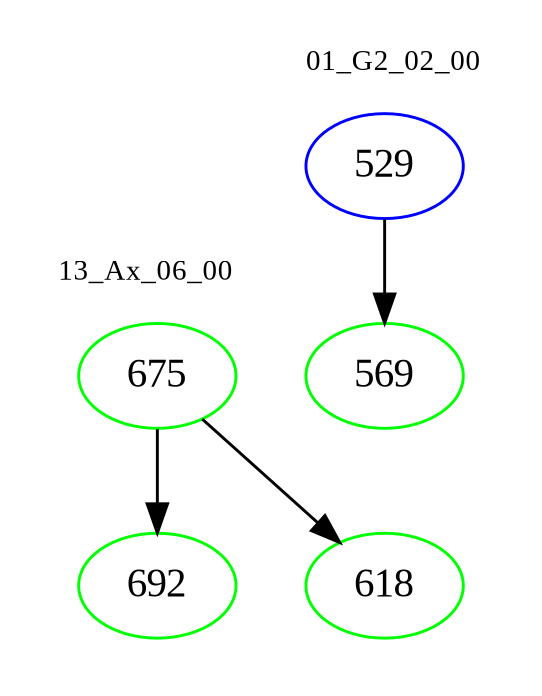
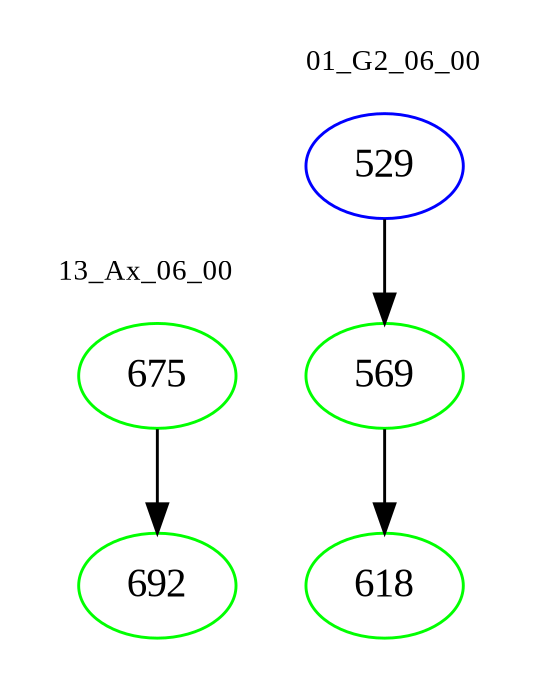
(395, 63) -> (395, 63)
(240, 453) -> (385, 467)
